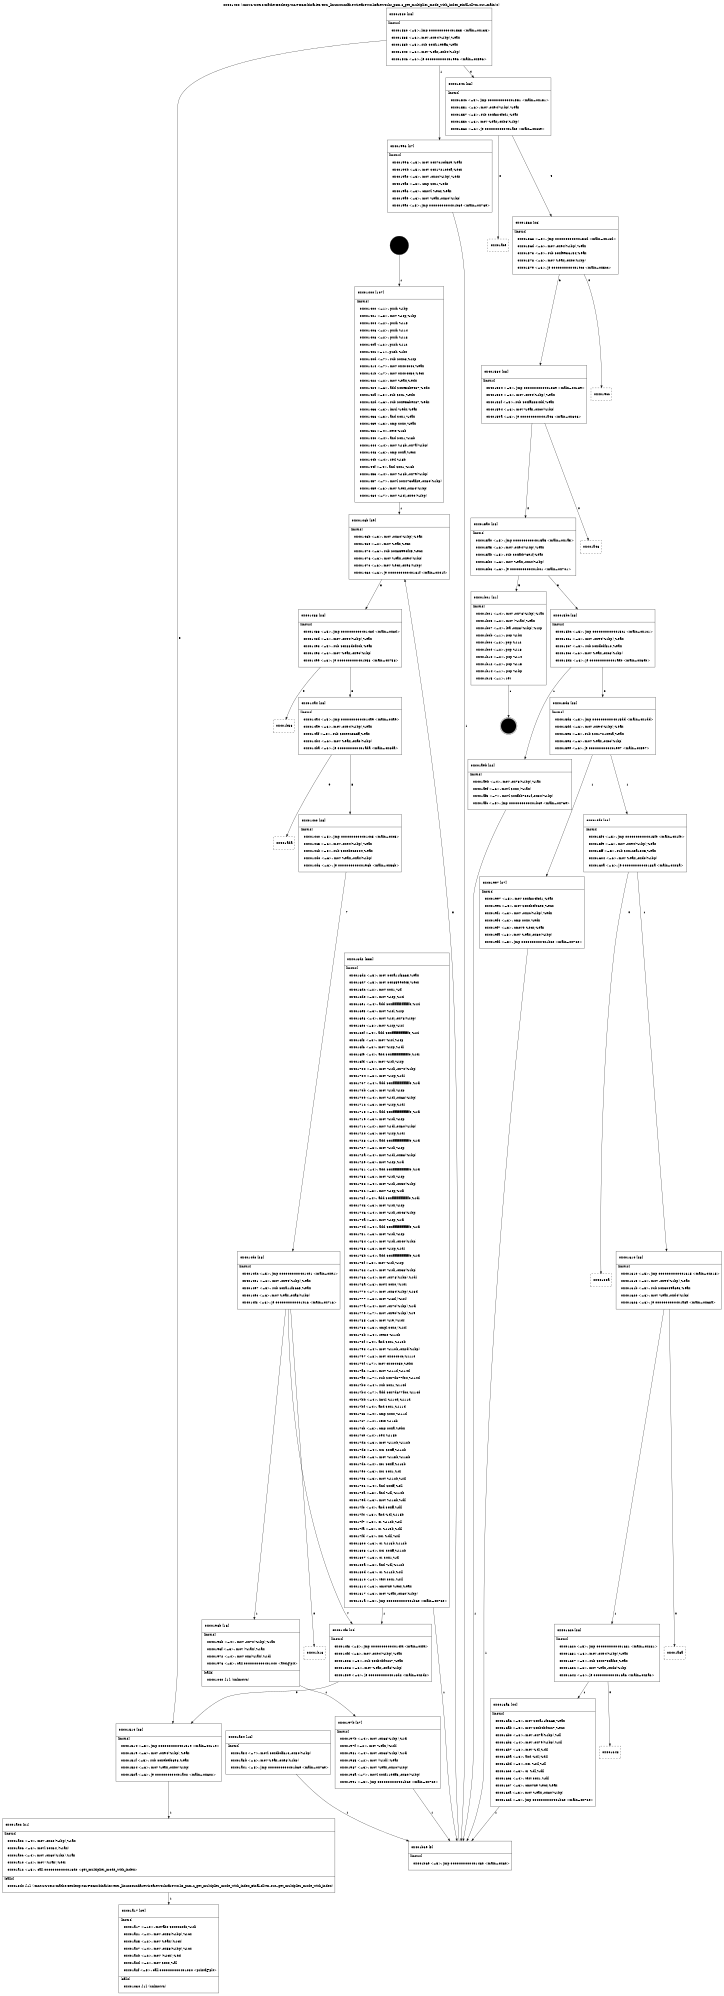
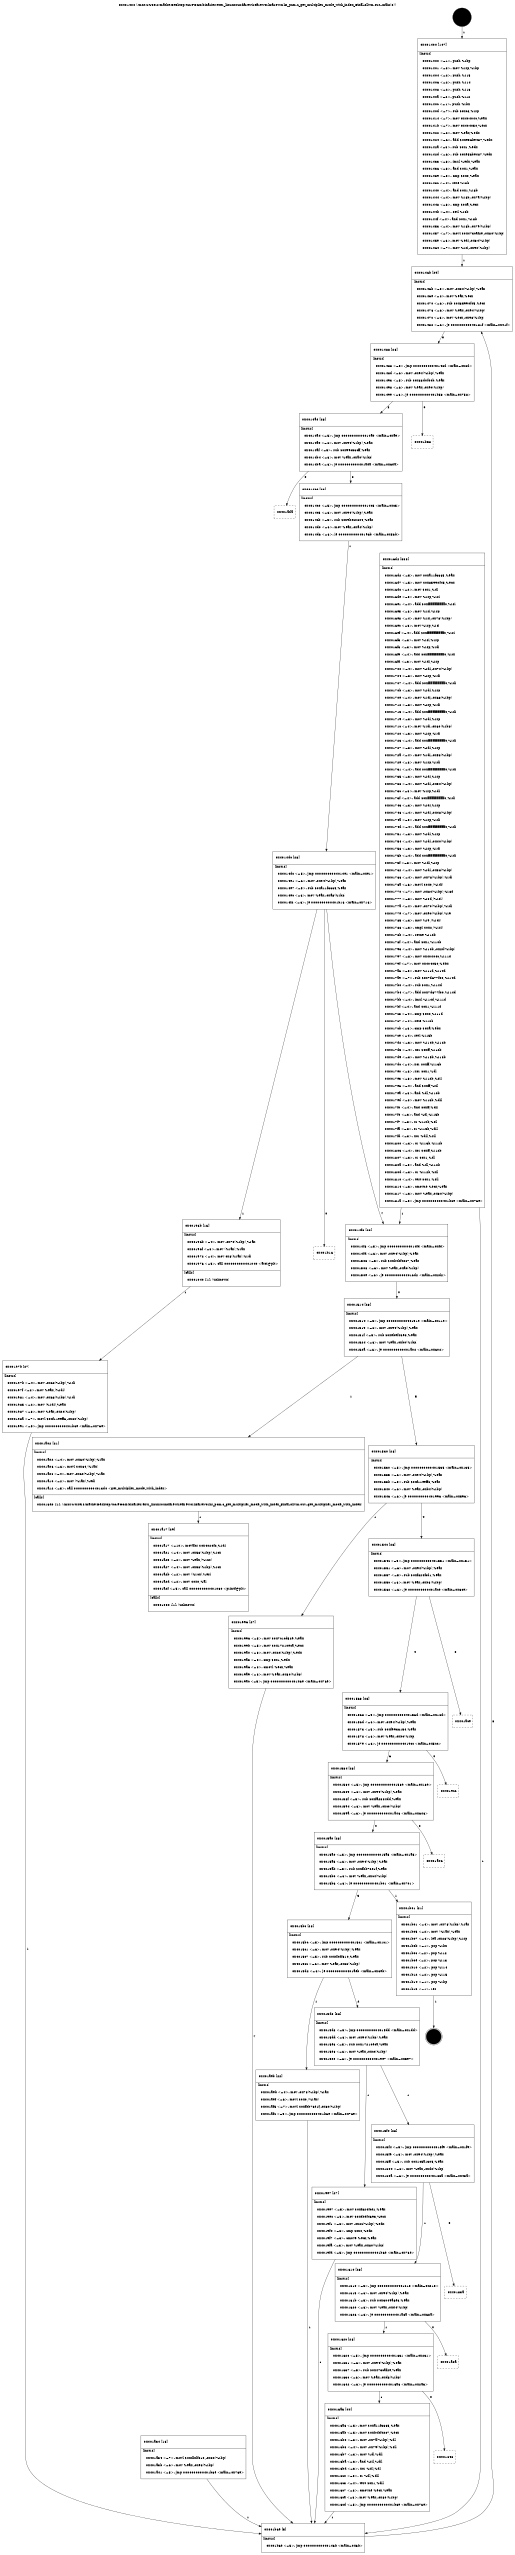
(519, 585) -> (396, 1896)
(466, 726) -> (254, 2037)
(178, 800) -> (409, 1400)
